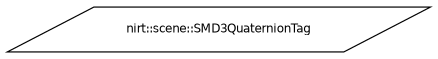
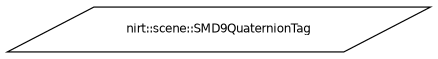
(219, 30) -> (219, 30)
